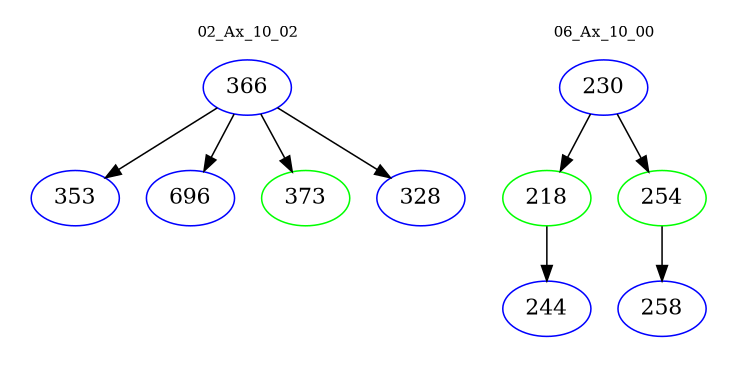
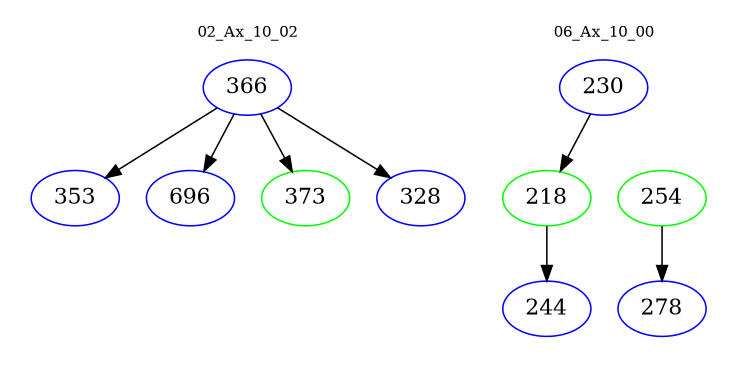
(629, 136) -> none
(662, 309) -> (662, 309)
